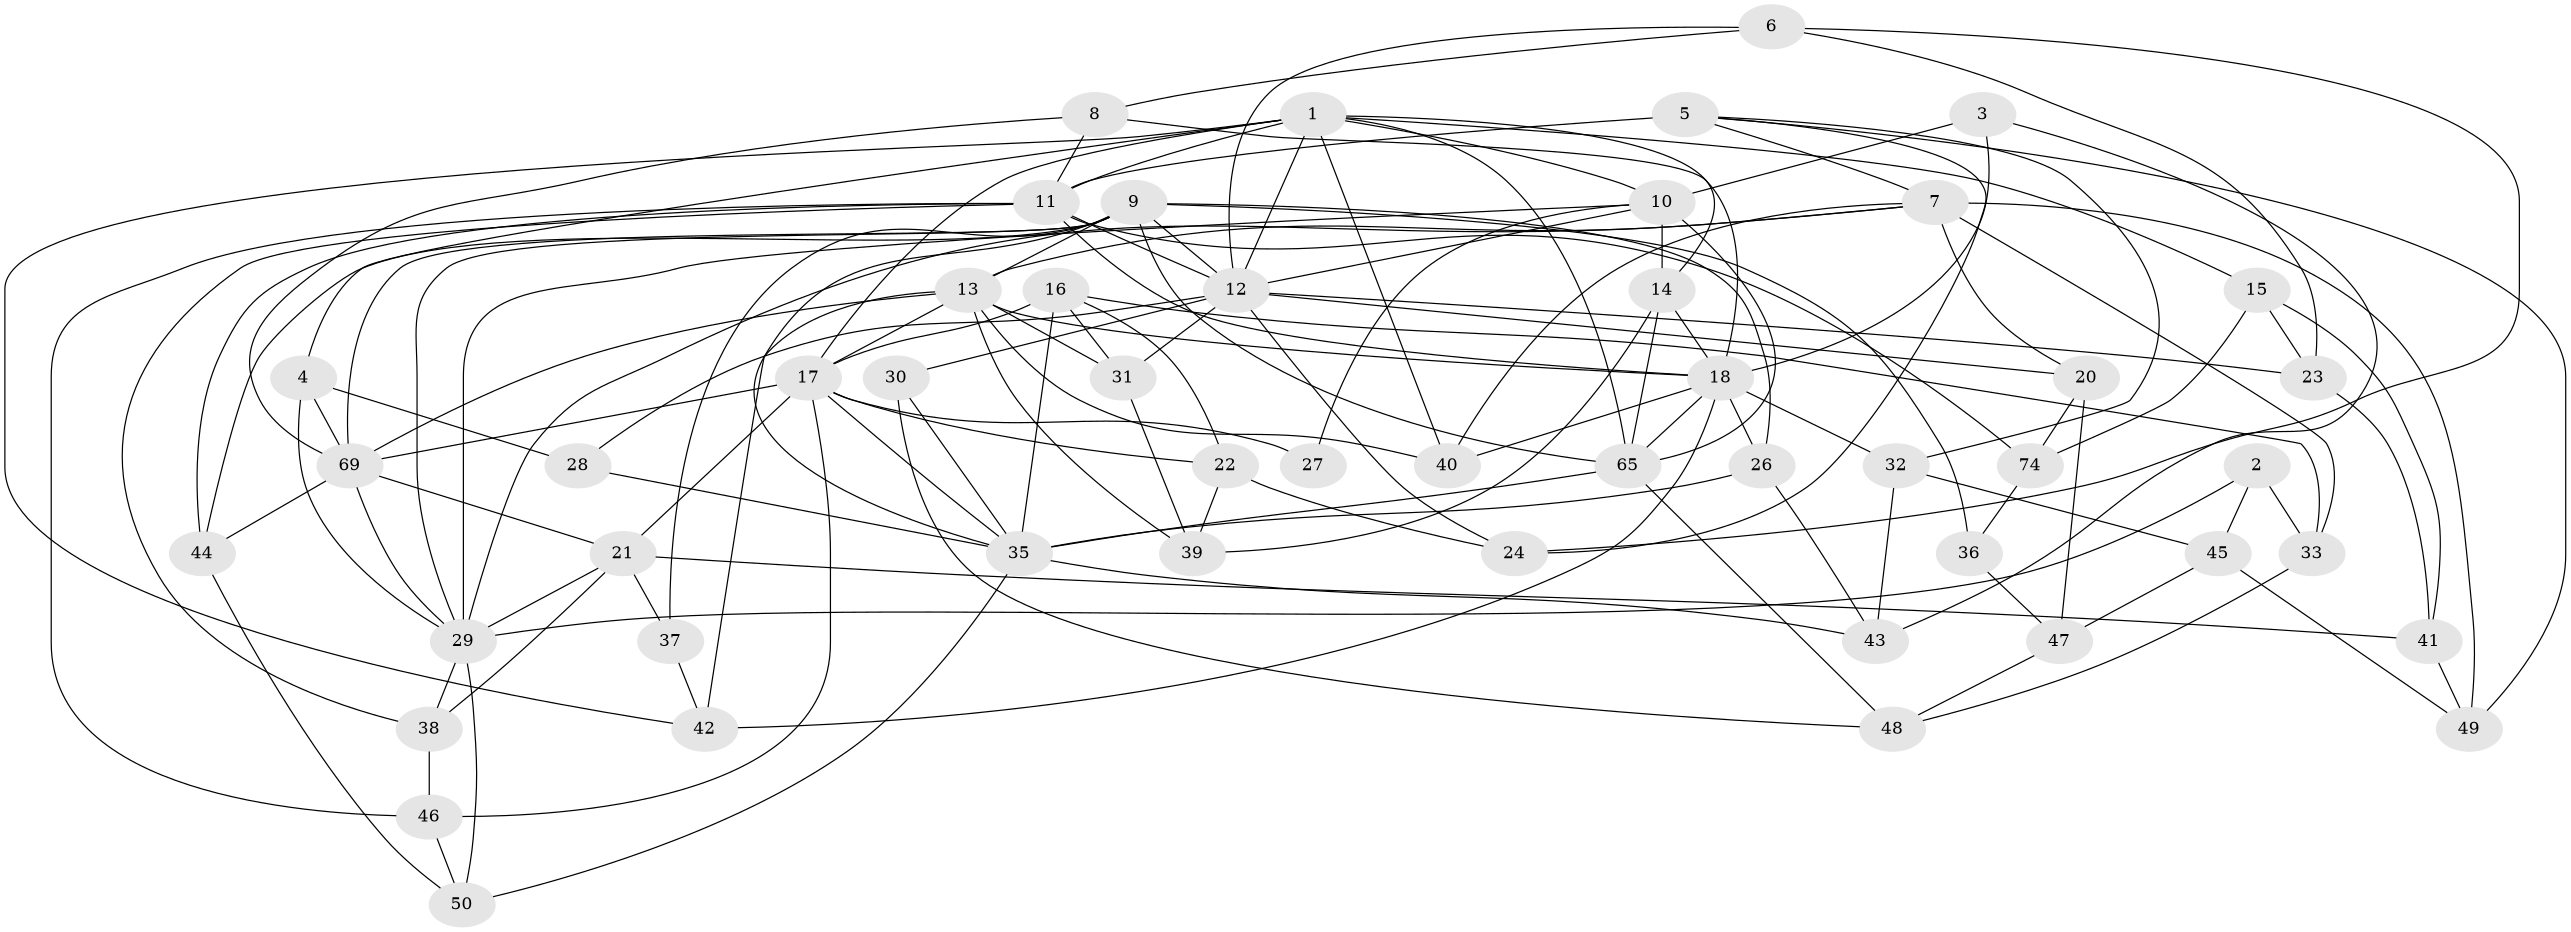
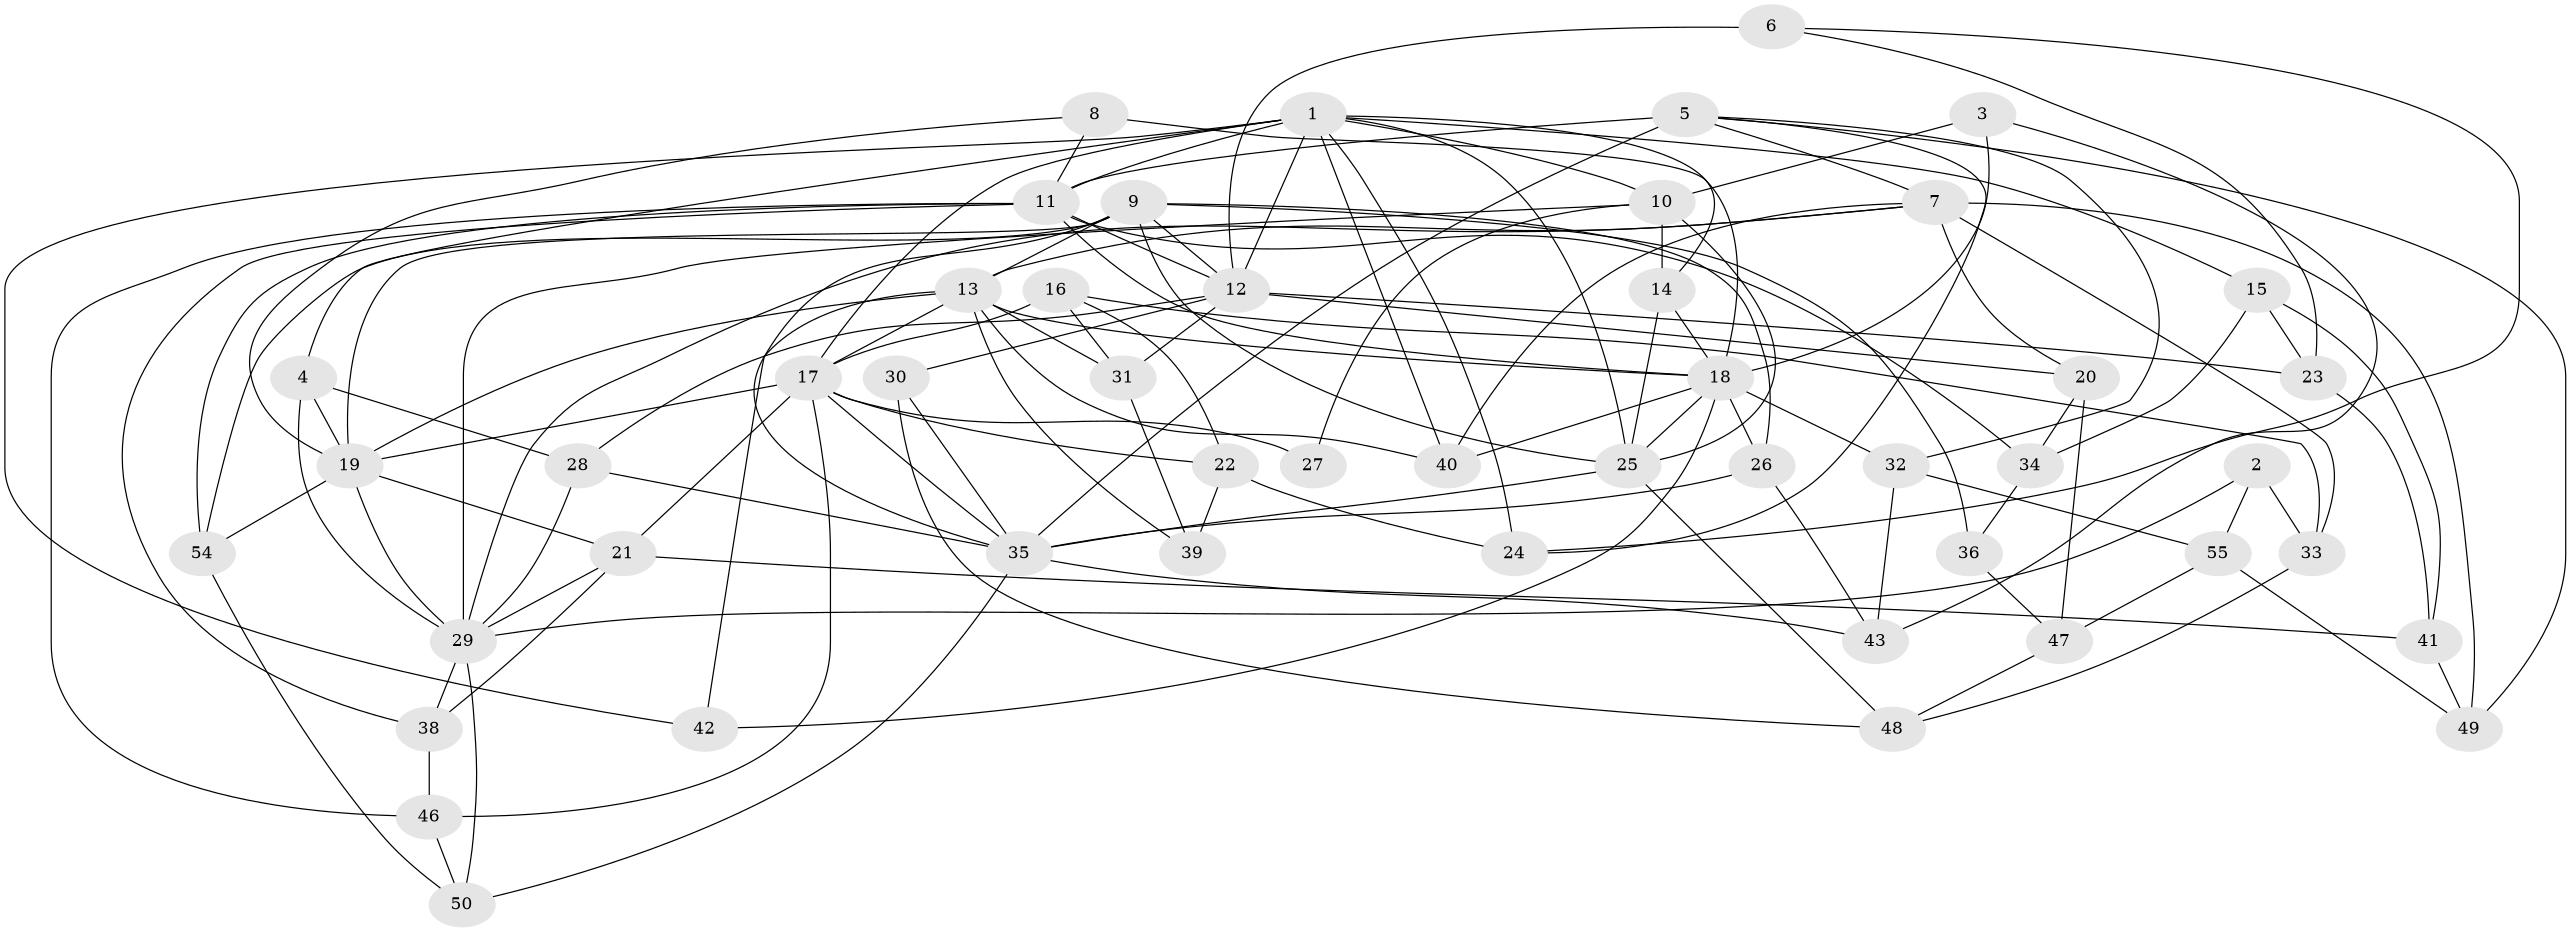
(1431, 61) -> none
(1440, 248) -> none
(467, 261) -> (536, 561)
(1039, 411) -> (1314, 313)
(1352, 433) -> (1444, 322)
(350, 466) -> (350, 466)
(1628, 466) -> (1628, 466)
(2030, 466) -> (2030, 466)
(1464, 502) -> none
(202, 554) -> (202, 554)
(2218, 554) -> (2218, 554)
(671, 641) -> none
